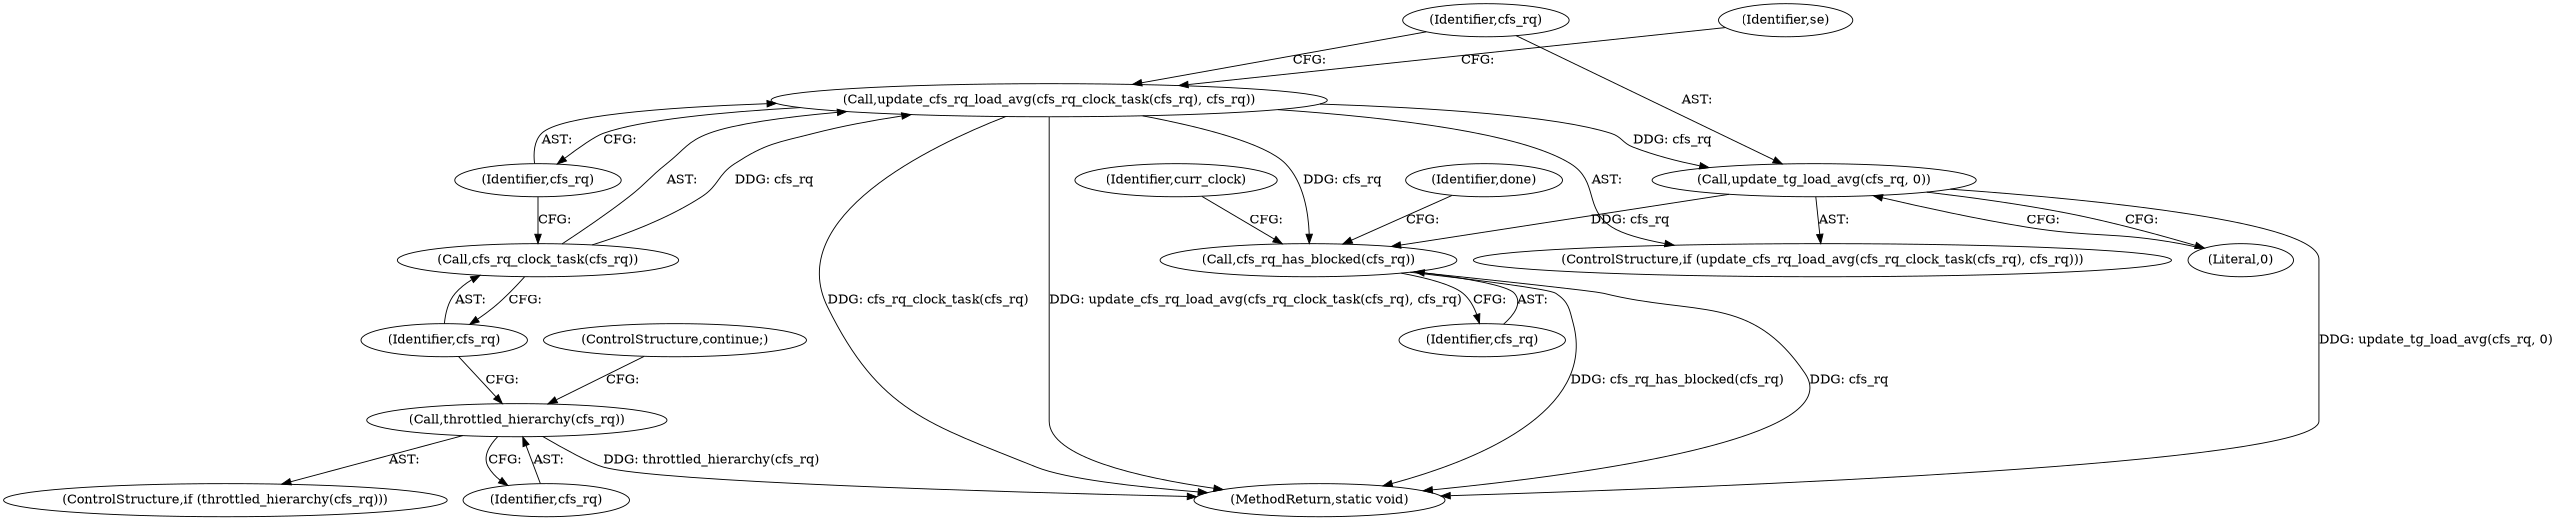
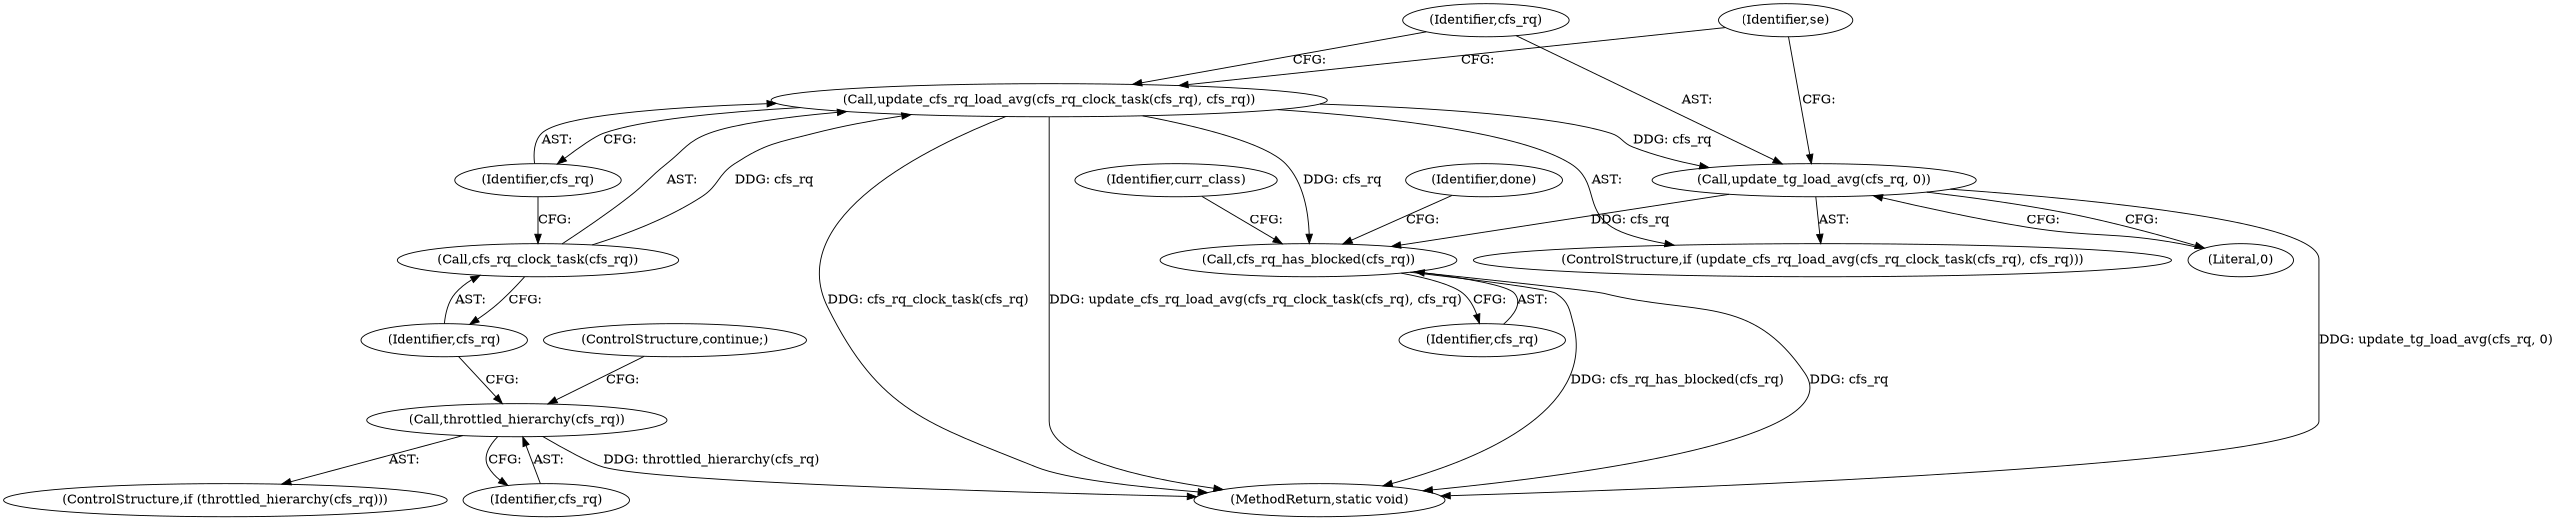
none -> (1799, 96)
(1176, 180) -> (1176, 180)
